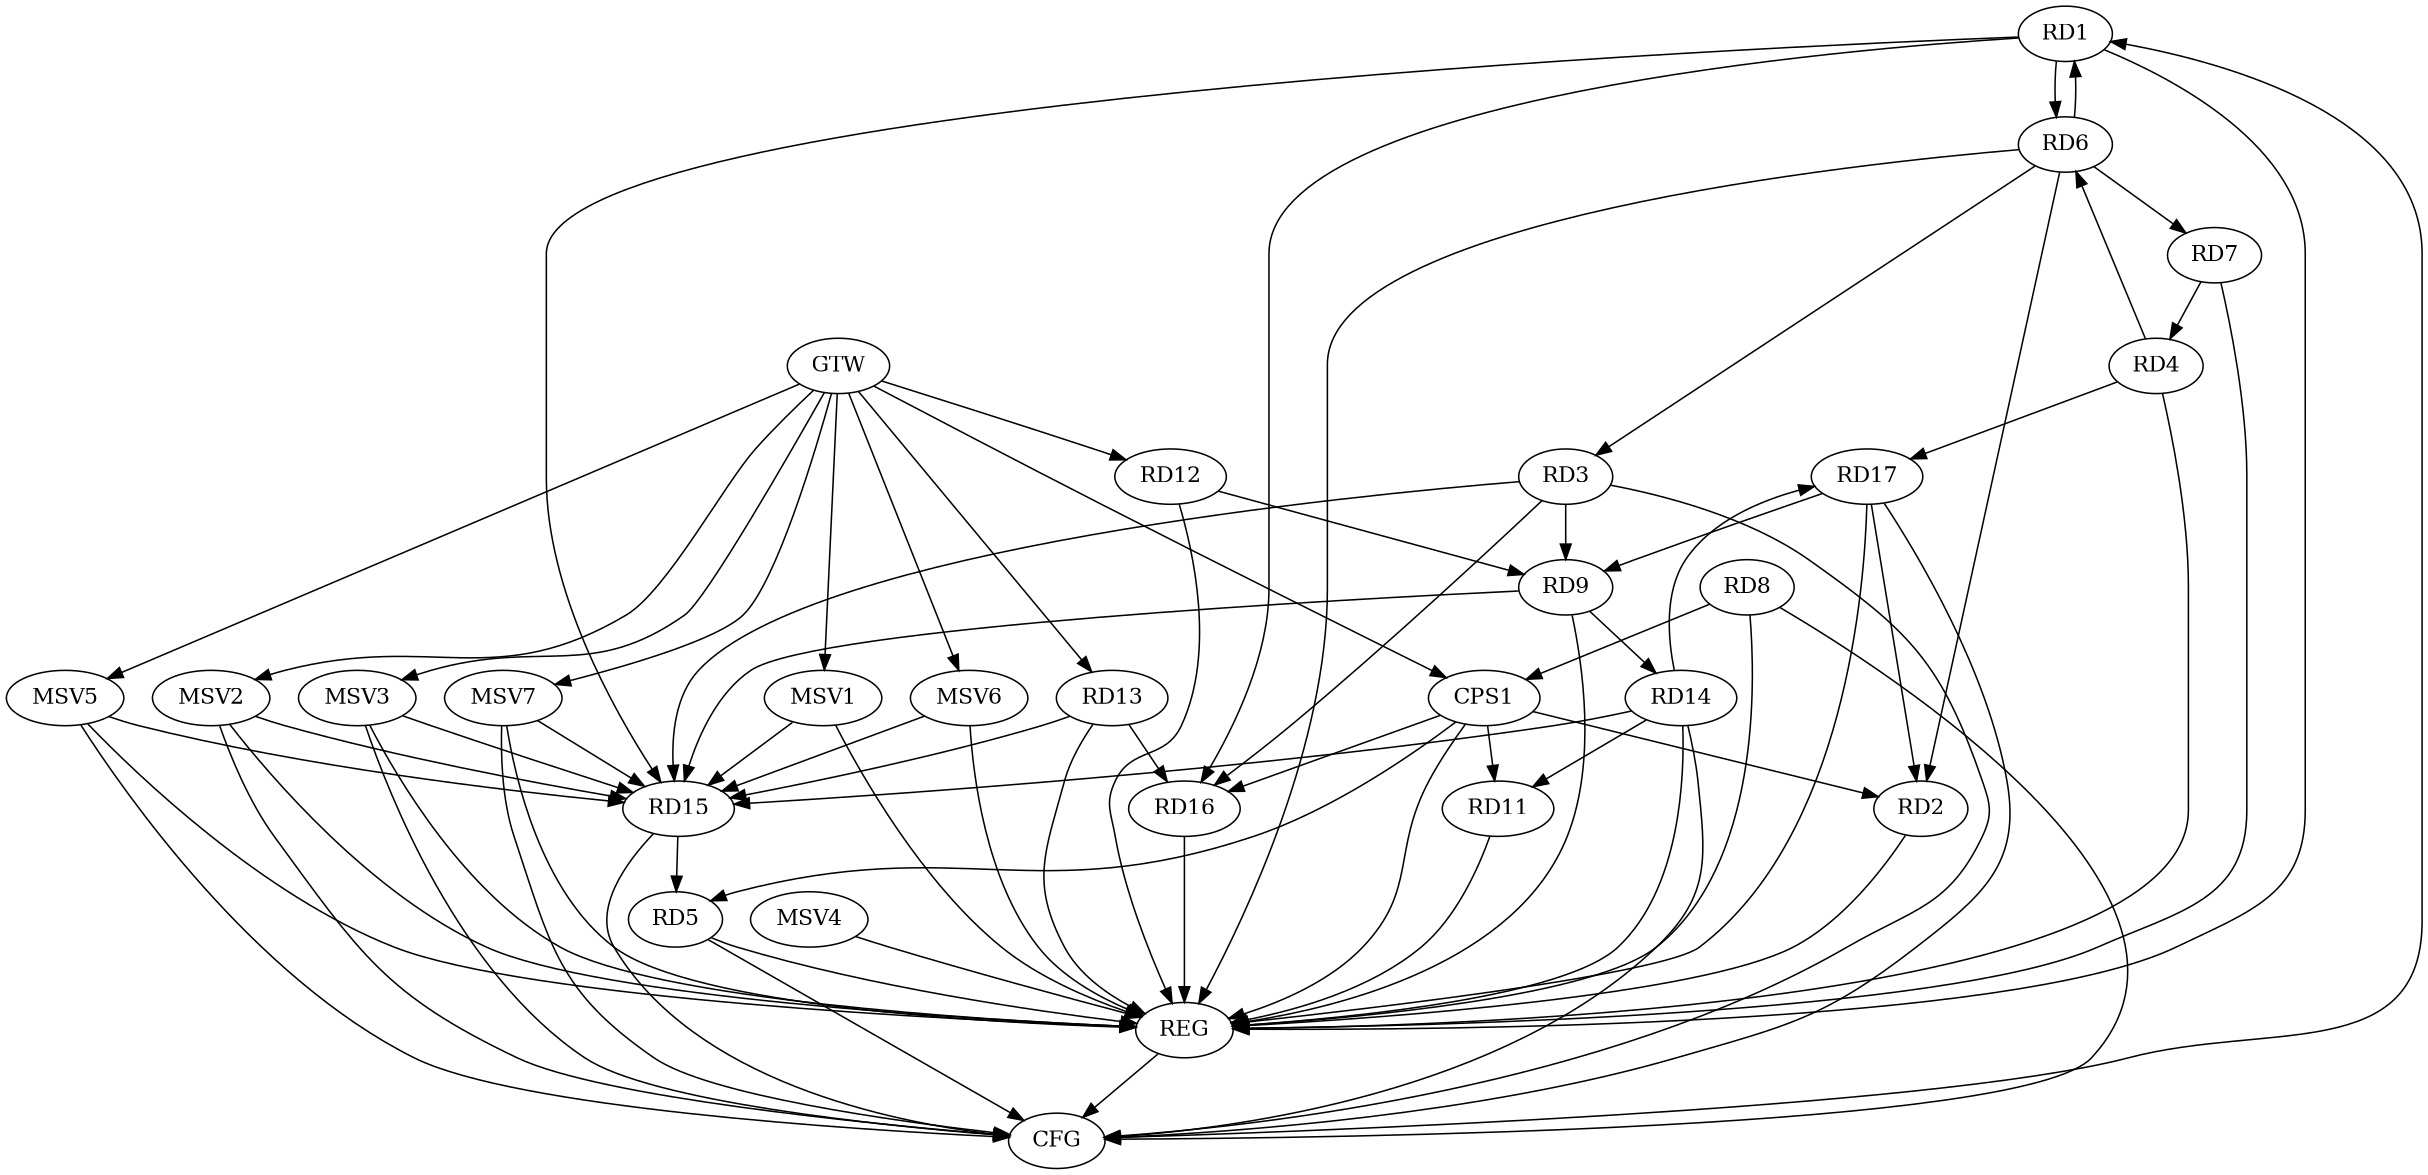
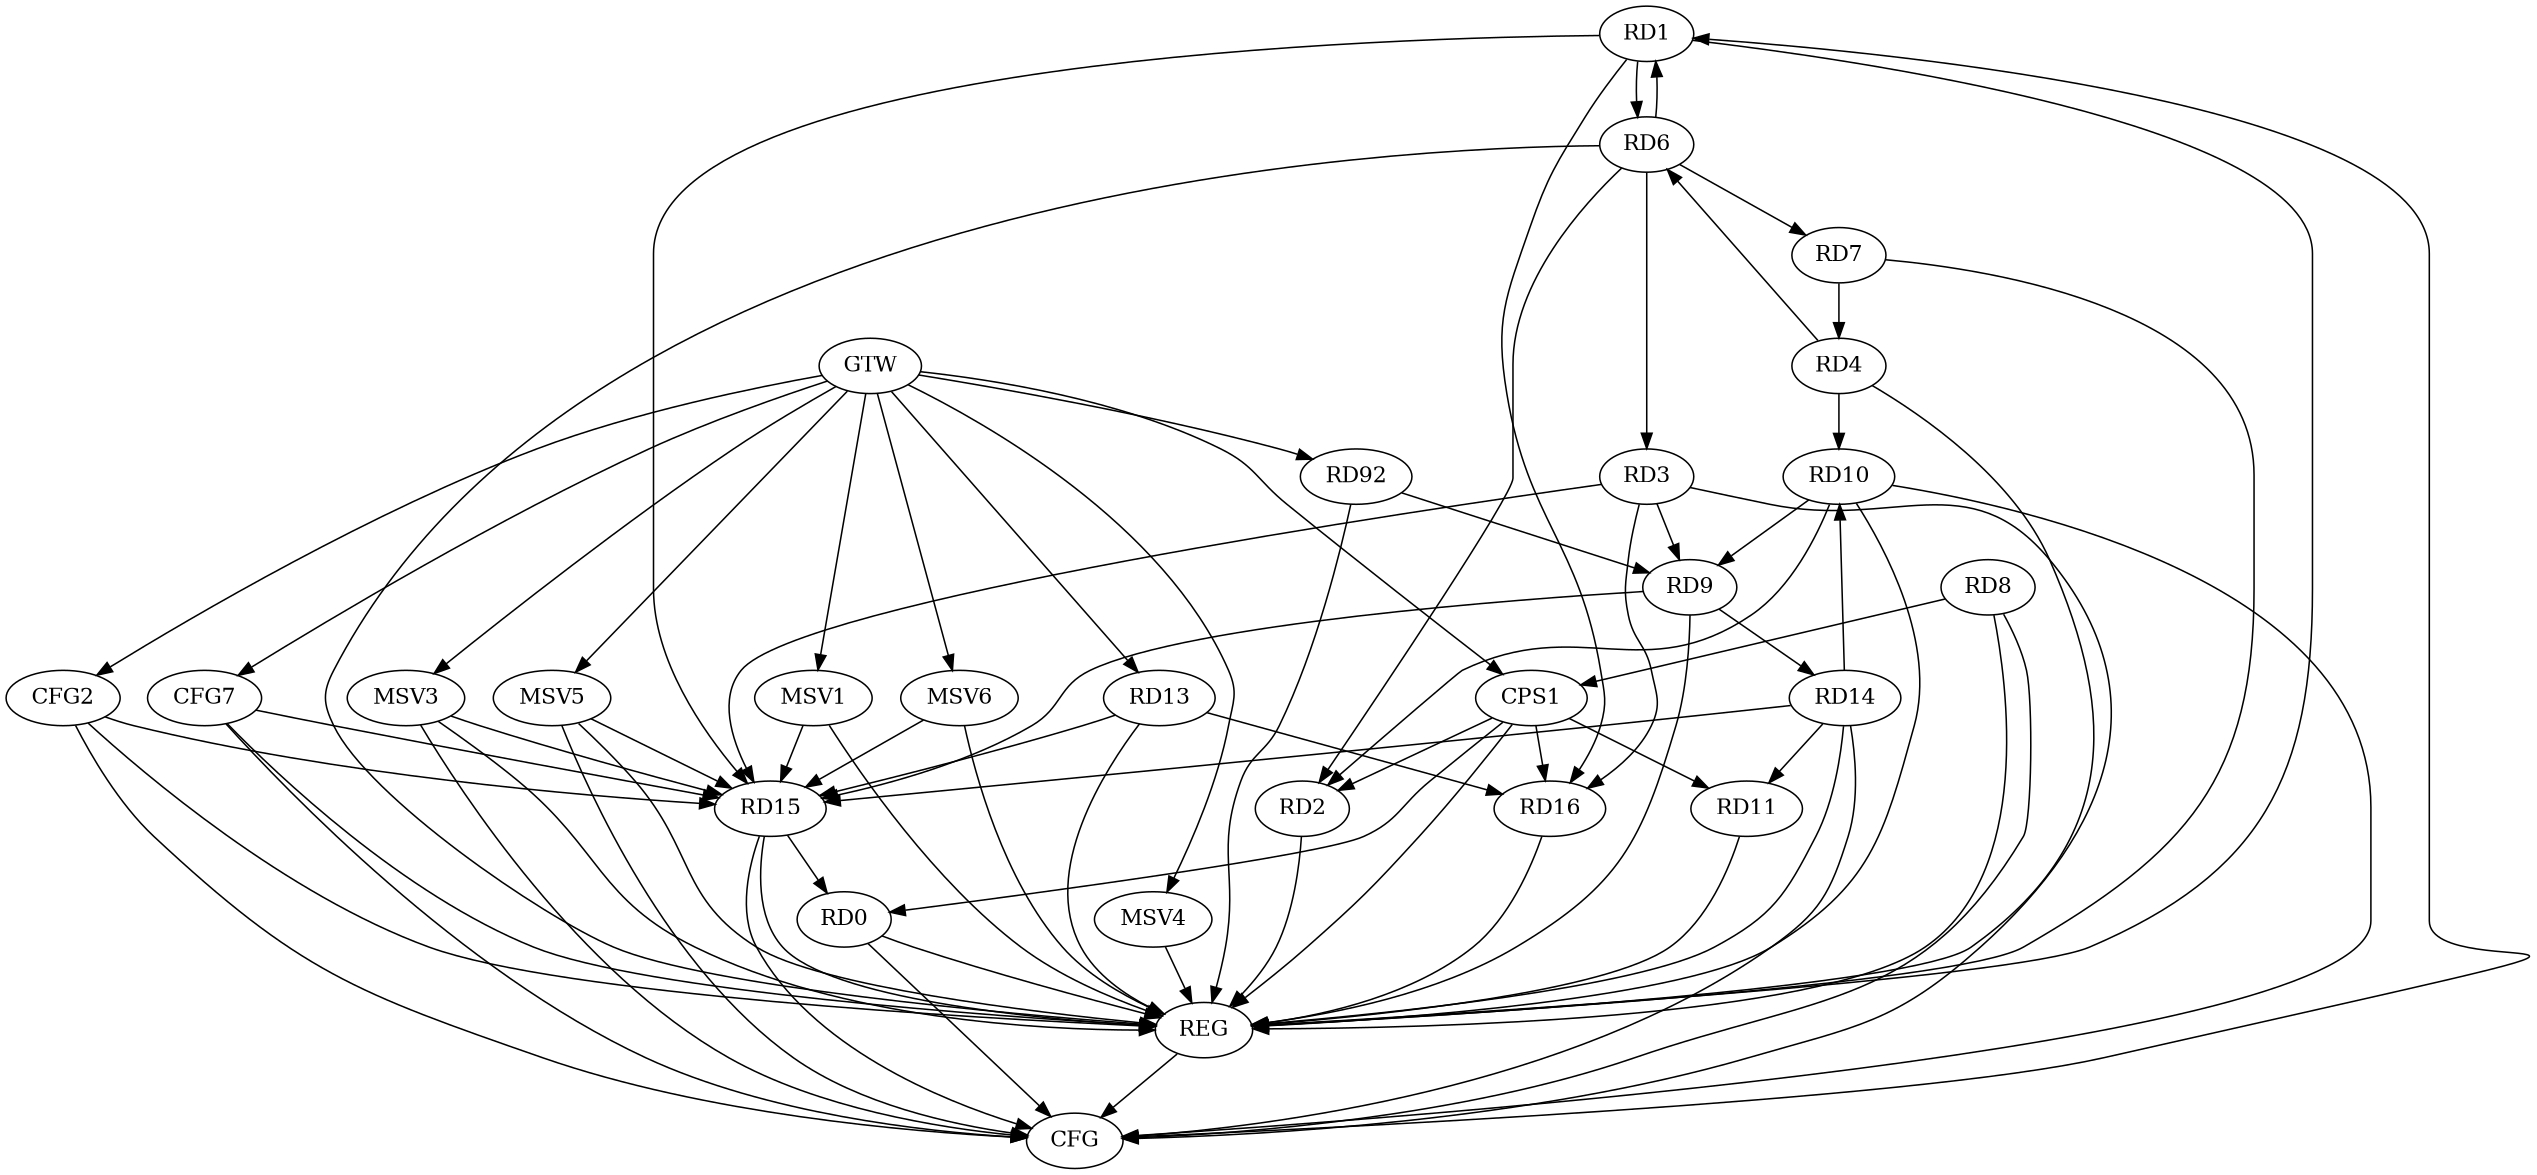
(1171, 477) -> (1356, 477)
(1867, 477) -> (1839, 477)
none -> (1170, 579)
(211, 698) -> (63, 698)
(503, 698) -> (205, 698)
(676, 919) -> (844, 919)
none -> (787, 950)
